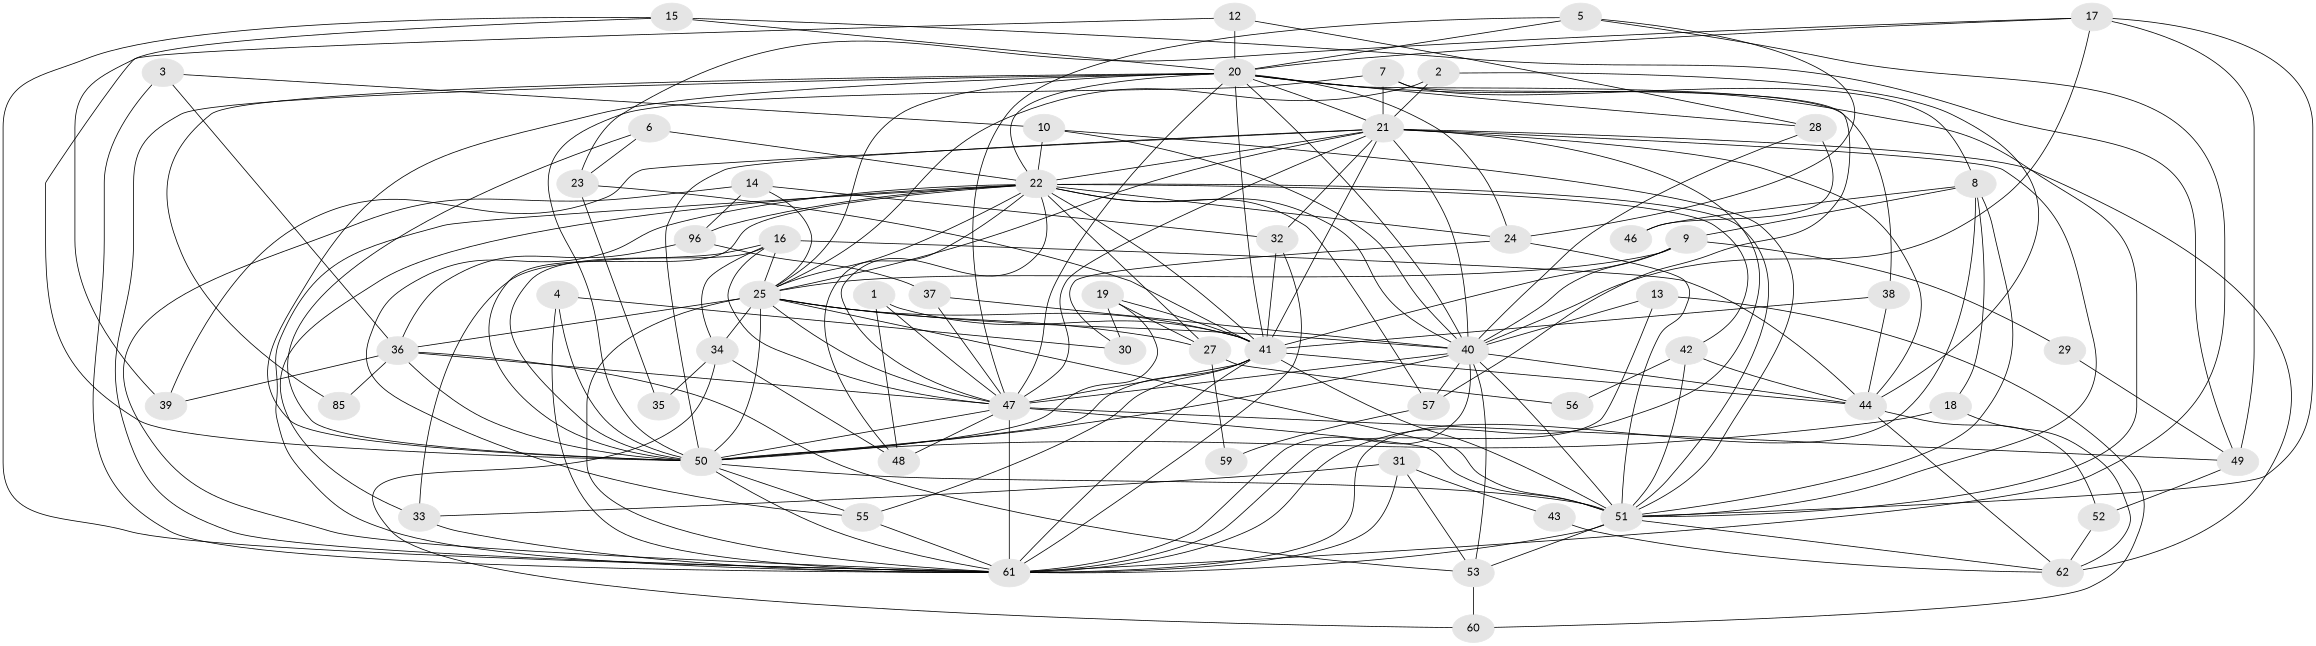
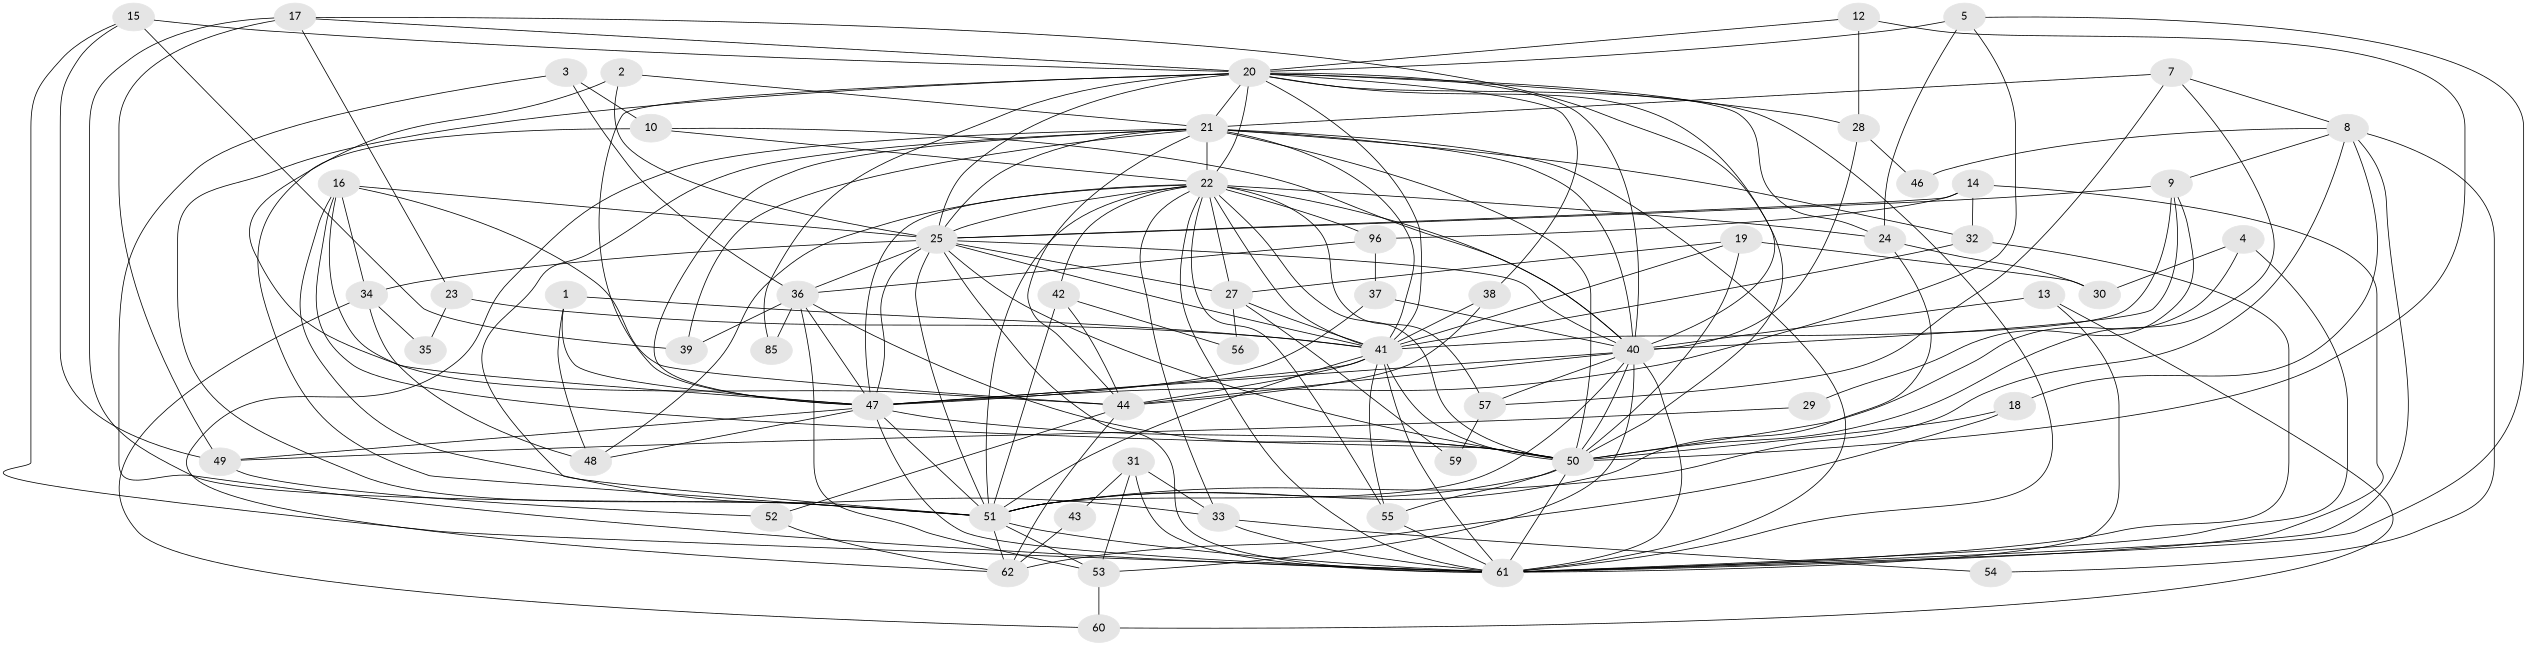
(649, 128) -> none
none -> (1306, 324)
none -> (1991, 573)
